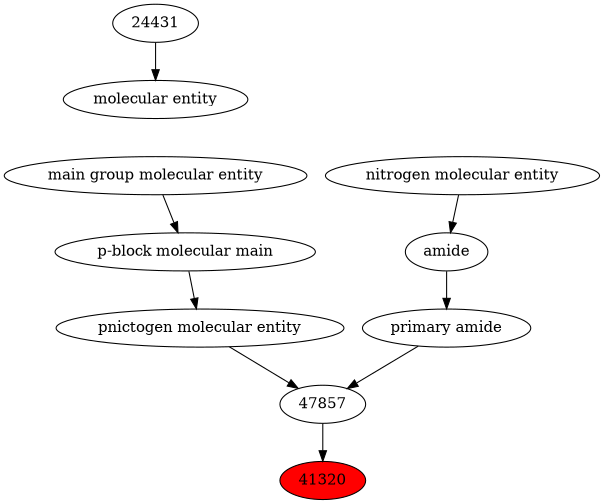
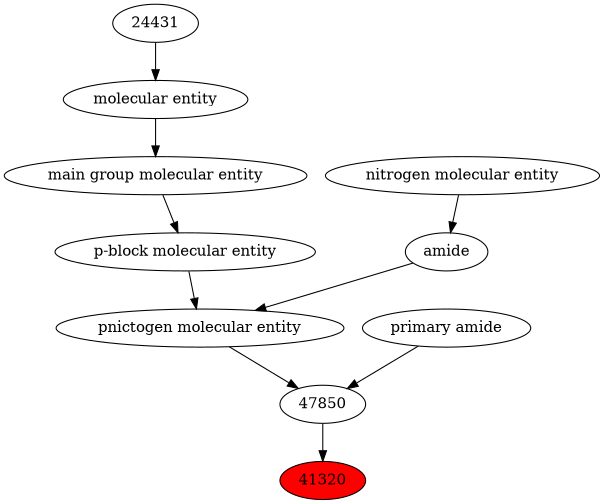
none -> (156, 132)
(185, 252) -> (185, 252)
(447, 285) -> (339, 285)
(323, 404) -> (323, 404)
